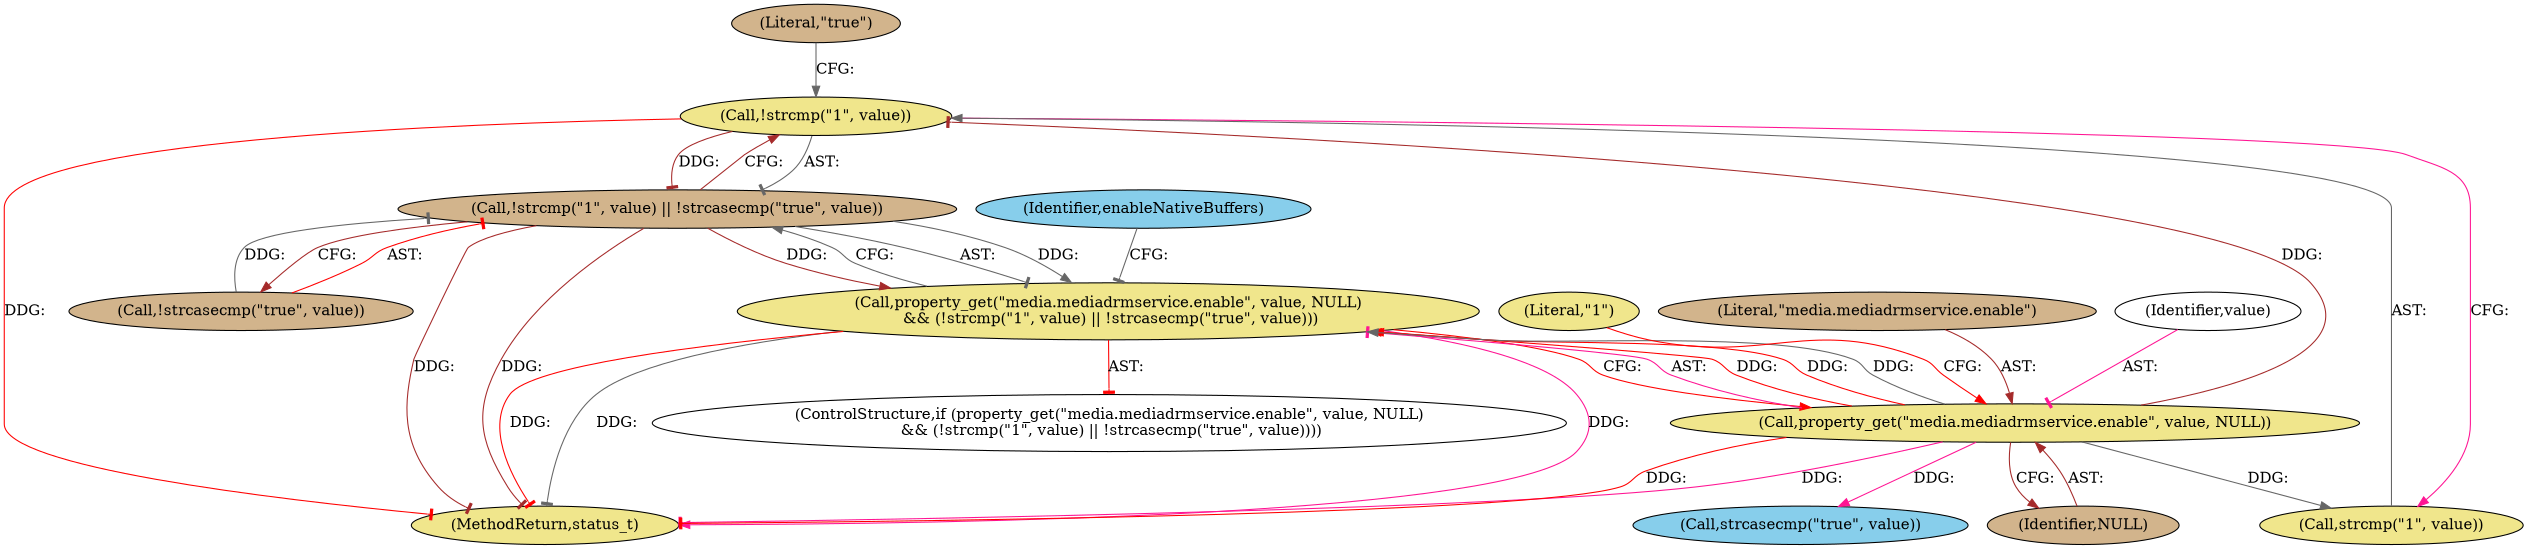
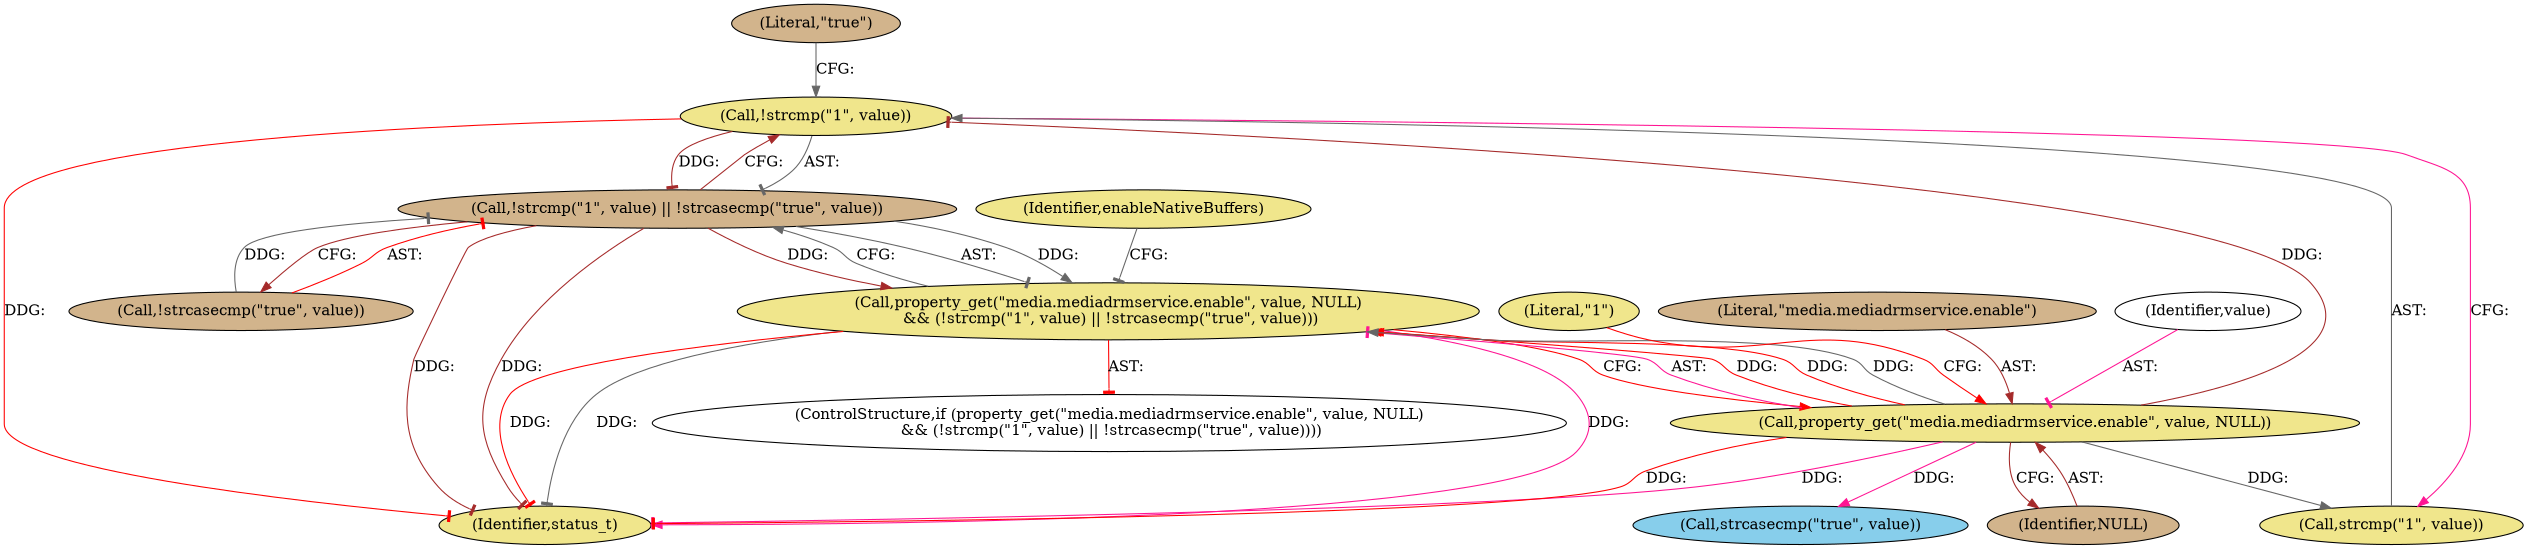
(1143, 209) -> (1143, 209)
(545, 525) -> (545, 525)
